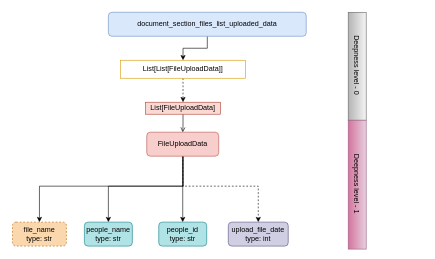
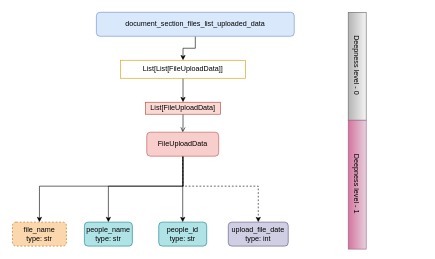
(207, 24) -> (195, 24)
(183, 87) -> (183, 87)
